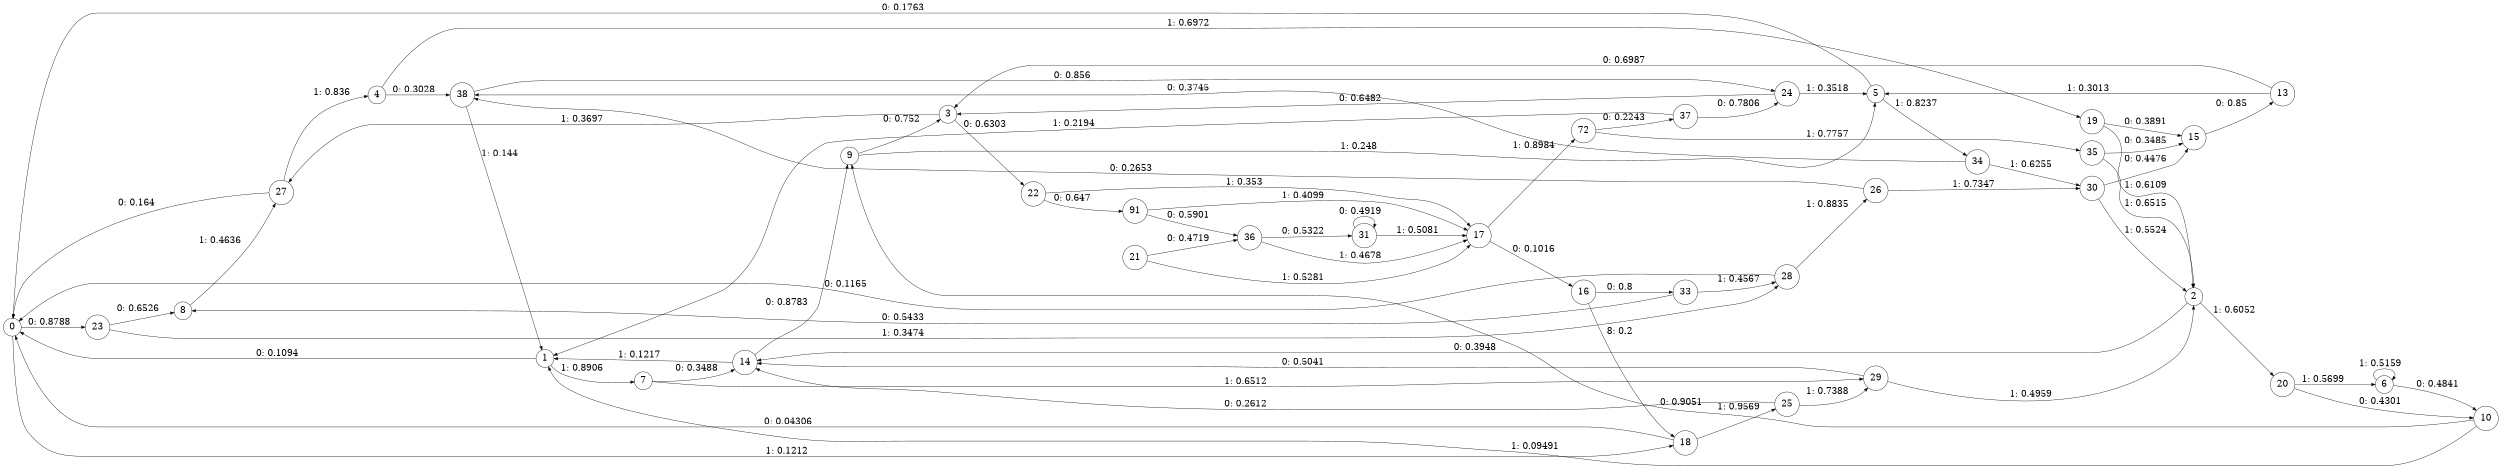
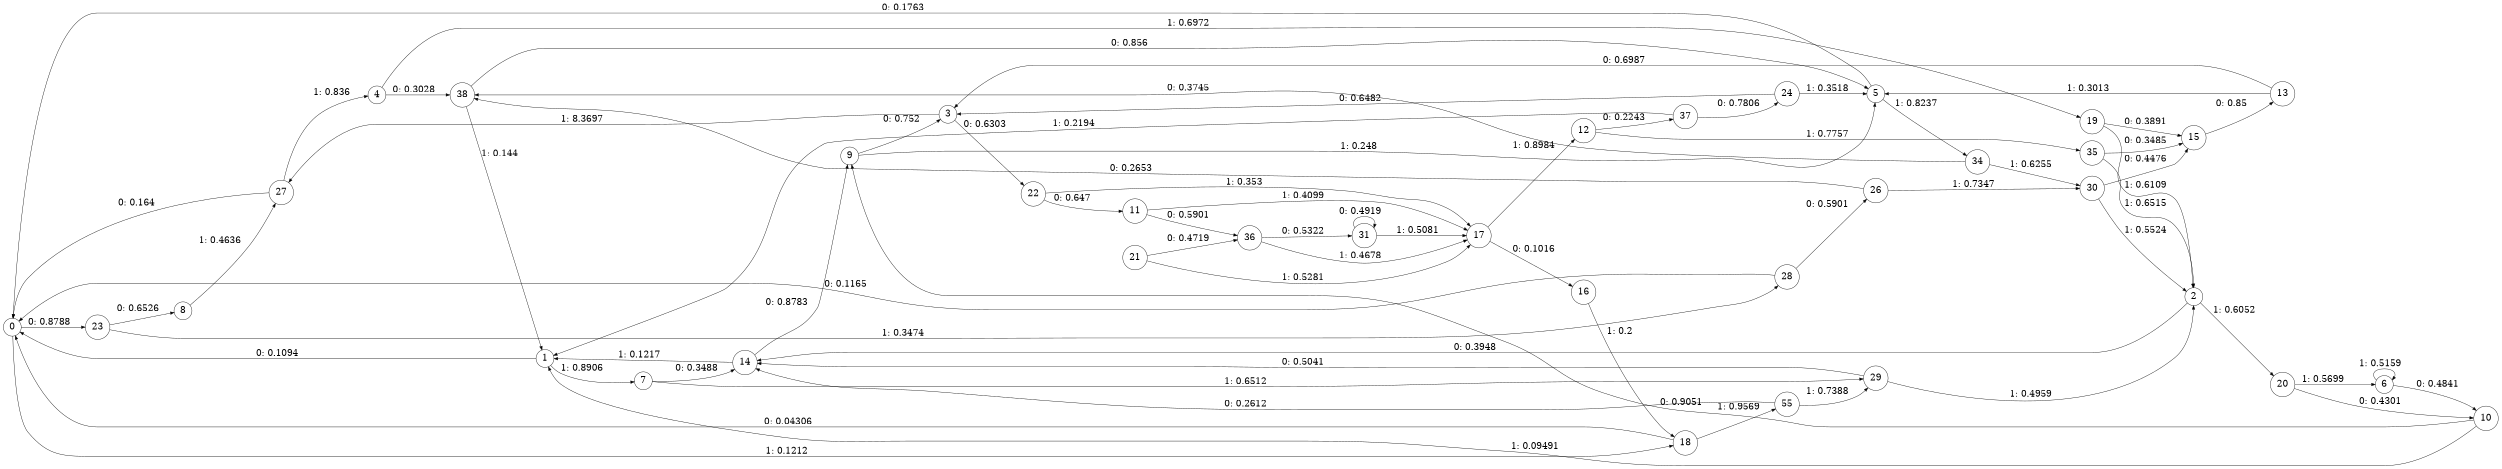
(1123, 80) -> (1165, 48)
(586, 119) -> (586, 119)
(1584, 131) -> (1584, 131)
(1831, 205) -> (1831, 205)
(1135, 211) -> (1135, 211)
(1685, 292) -> none
(1628, 332) -> (1628, 332)
(1787, 404) -> (1787, 404)
